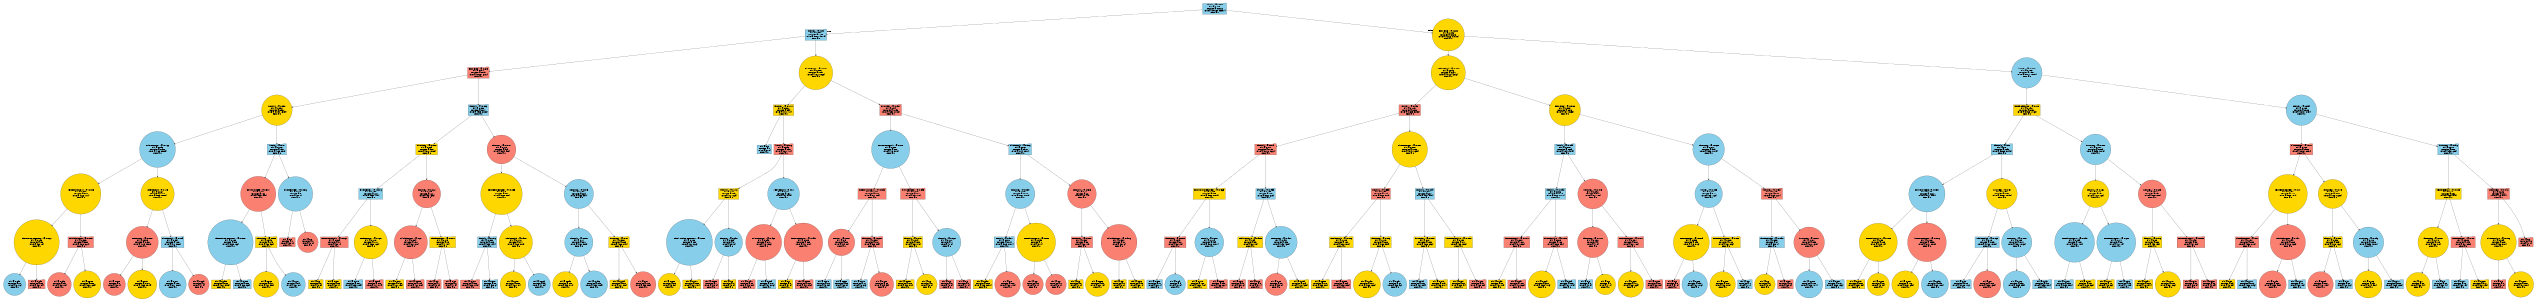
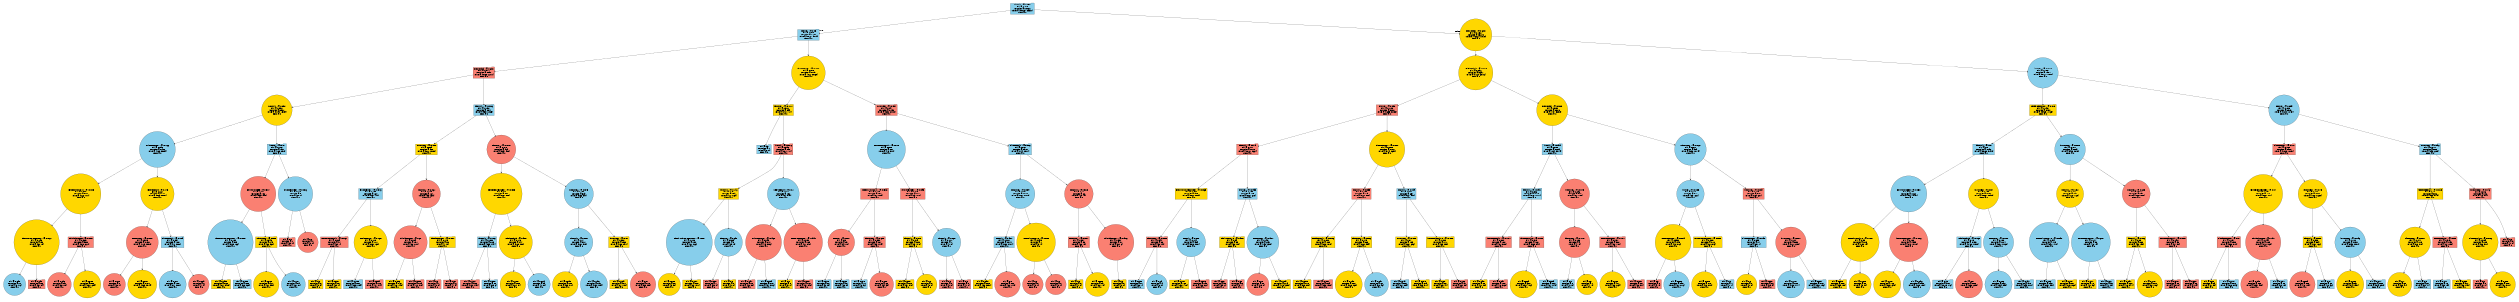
(1137, 284) -> none
